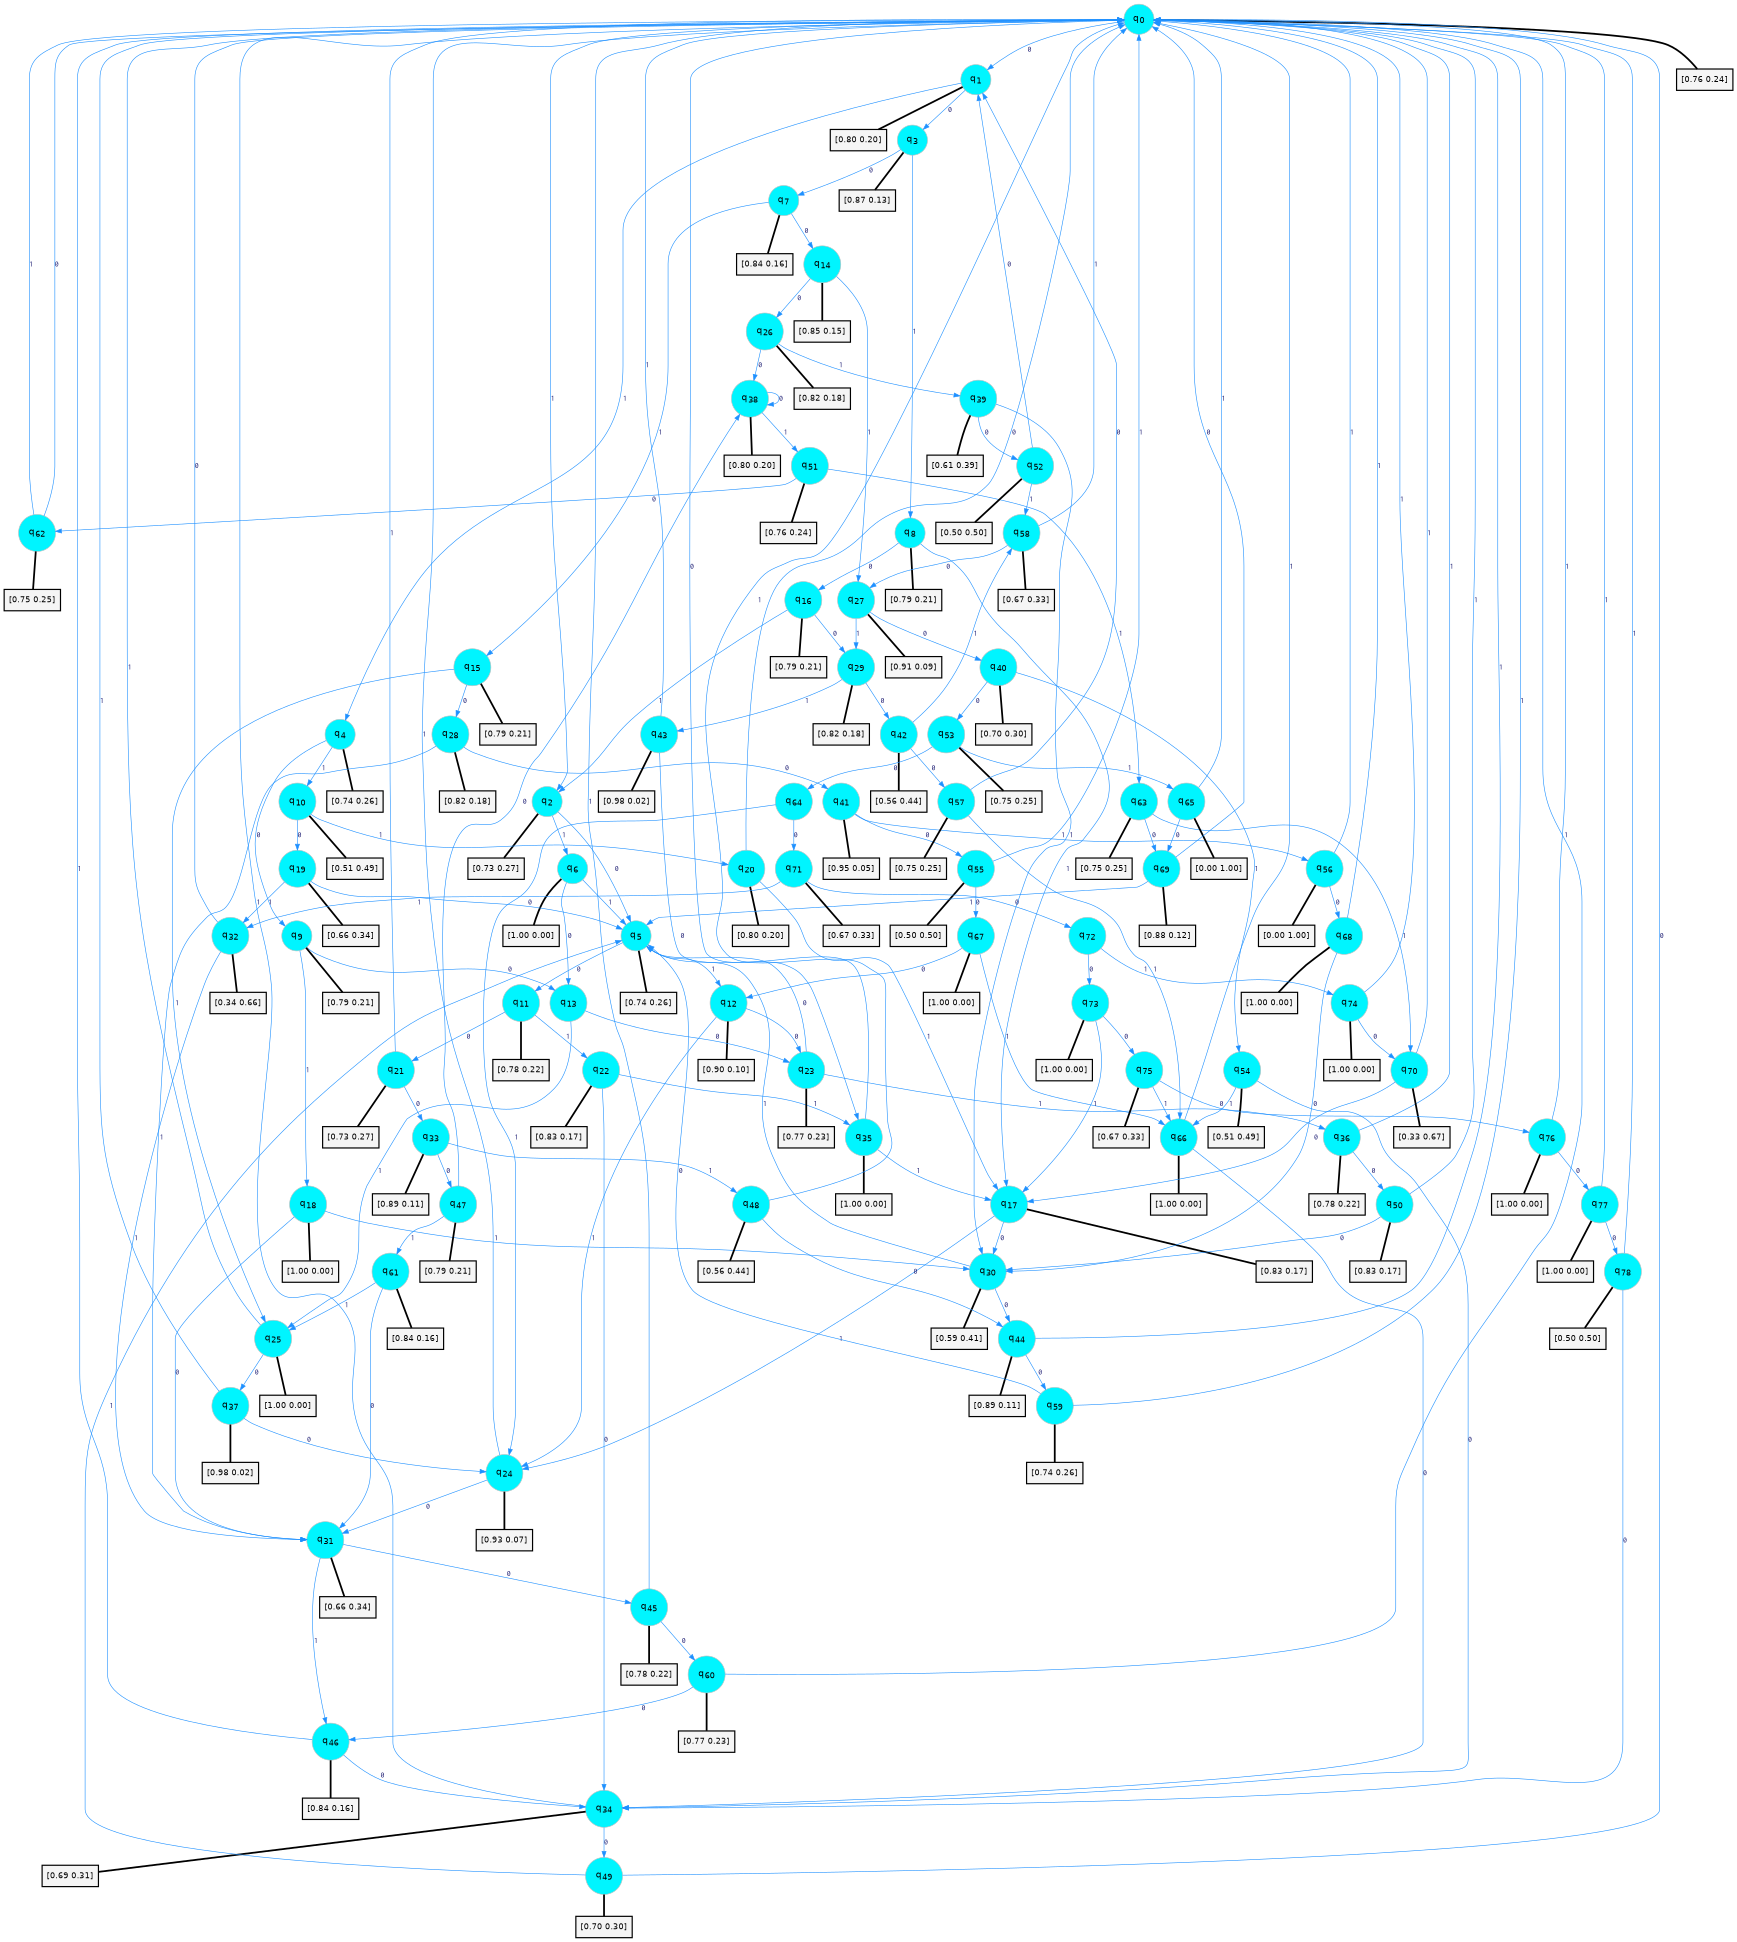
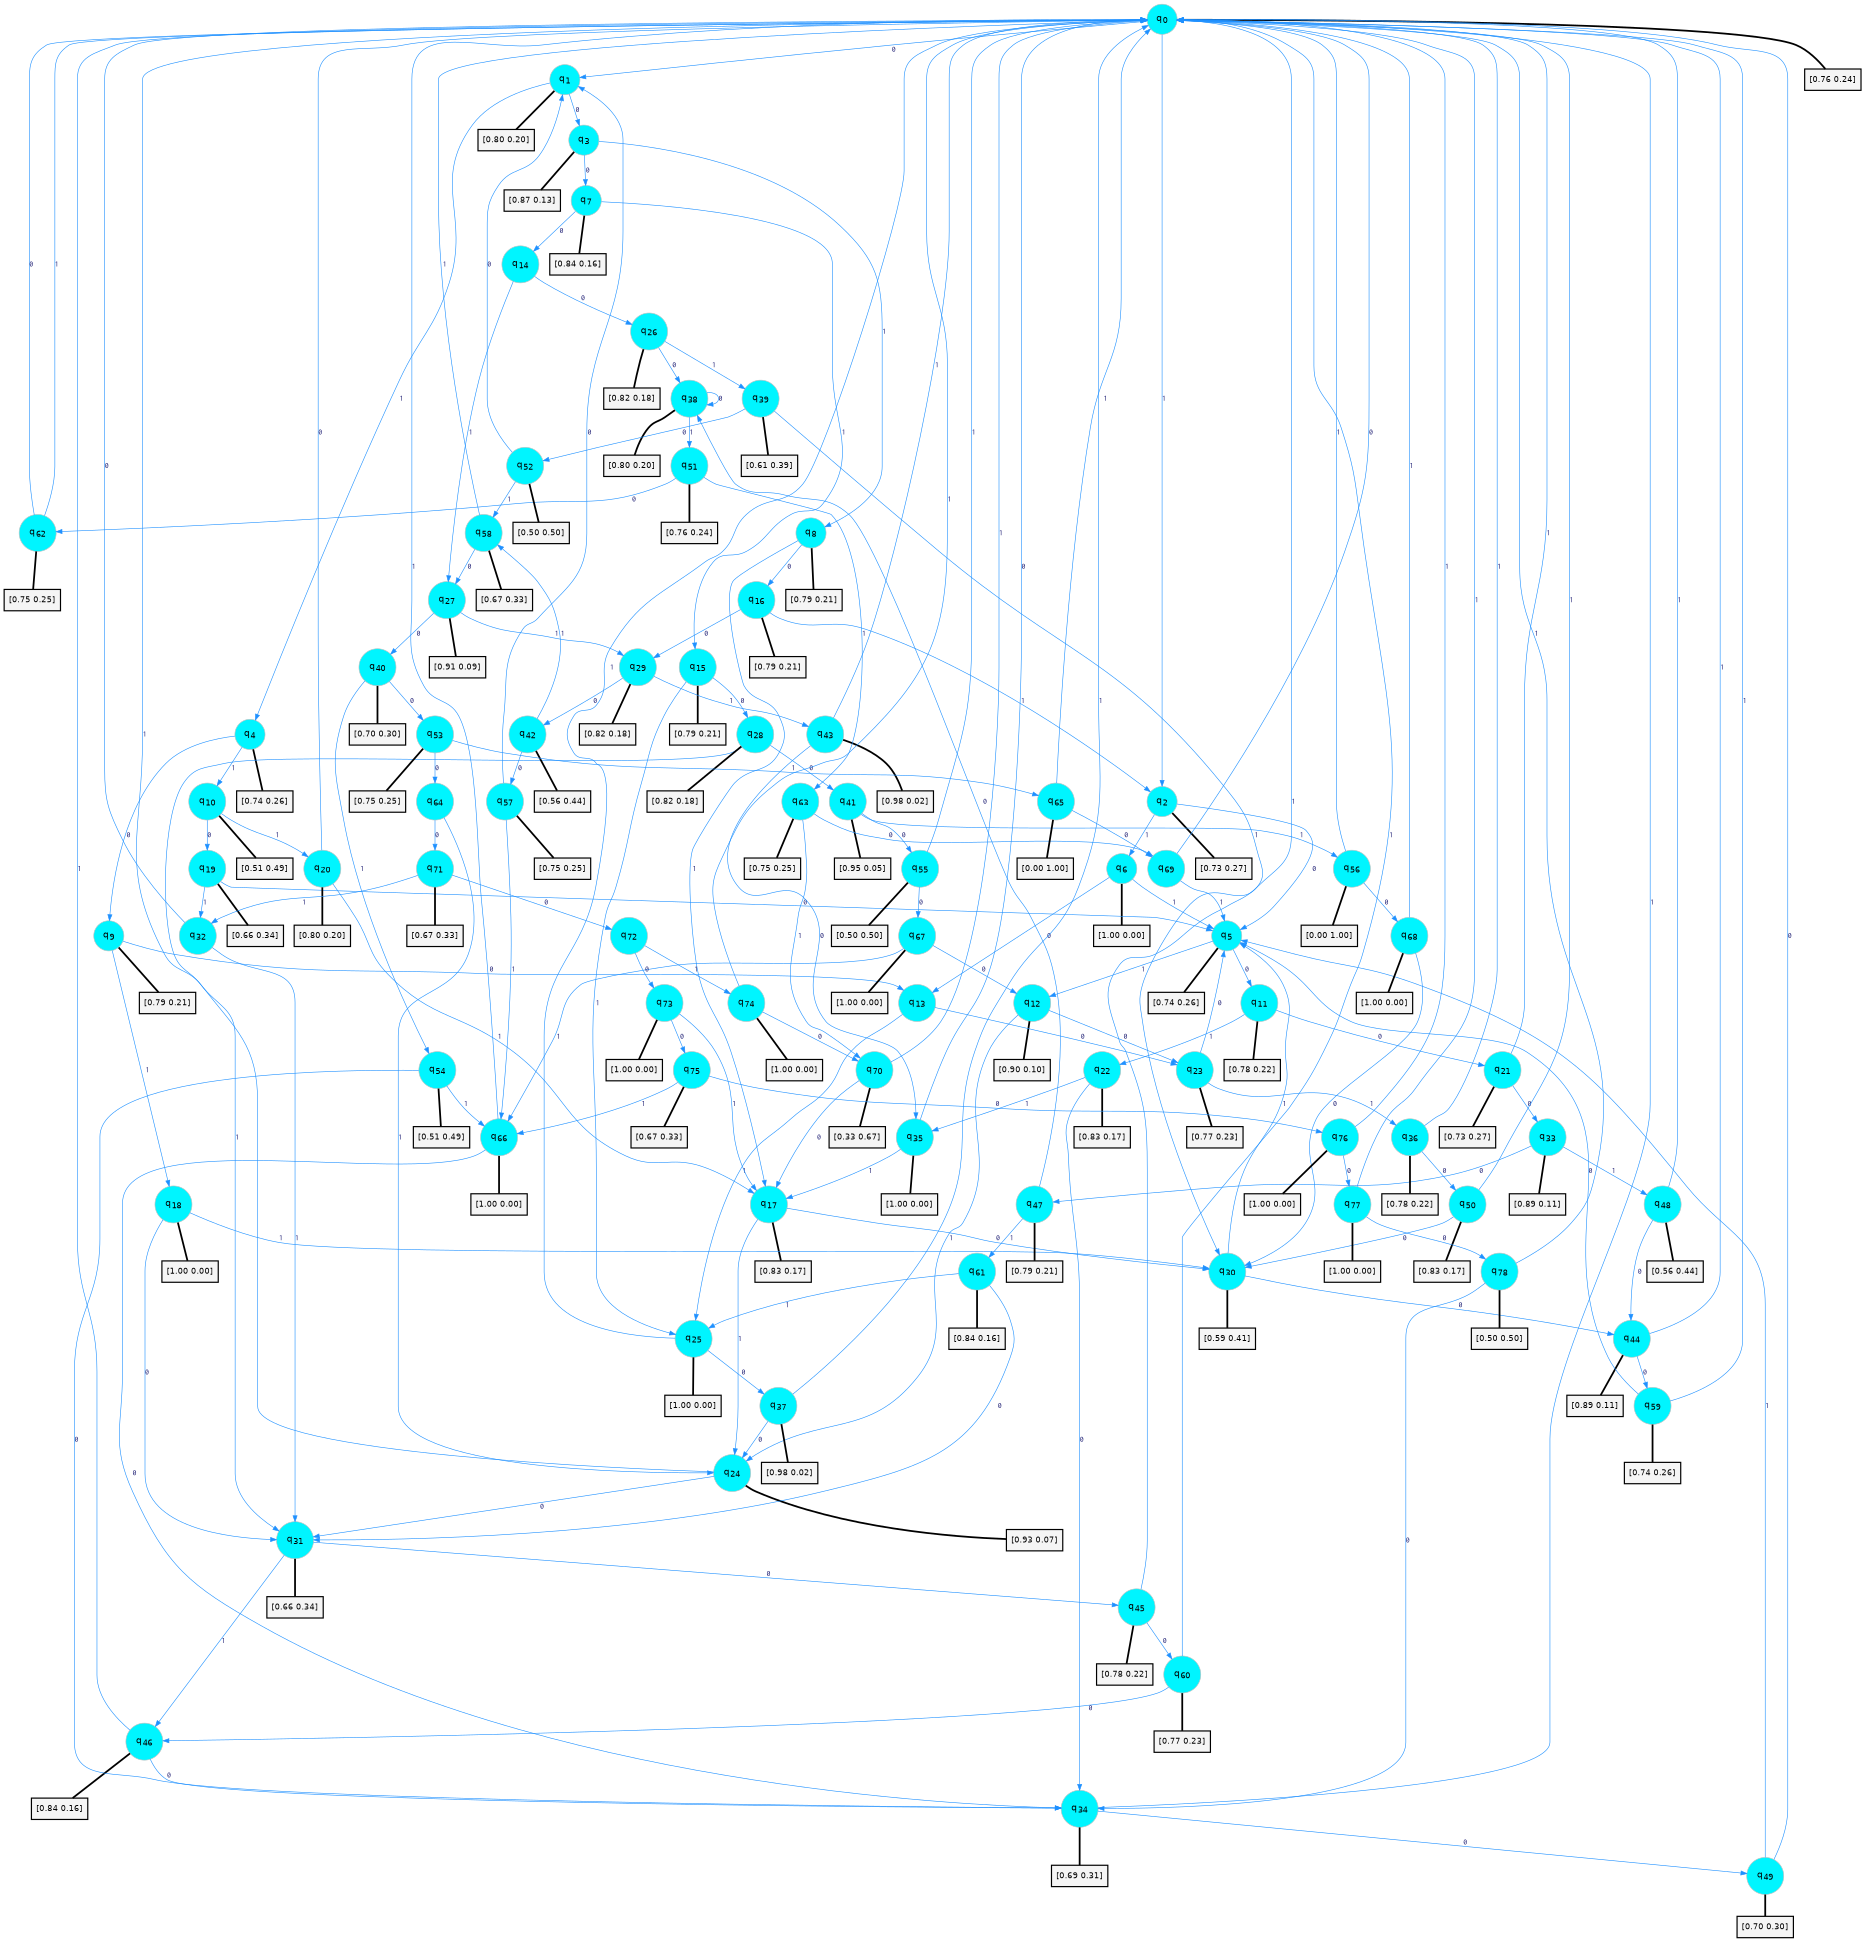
(822, 332) -> none
(1167, 936) -> none
(238, 1003) -> none
